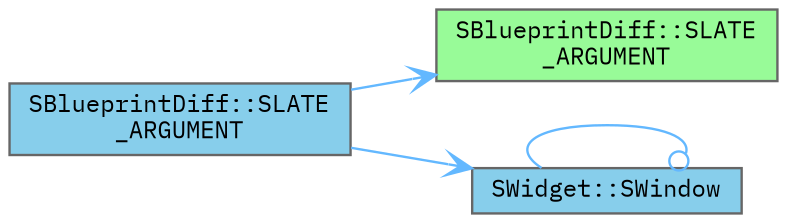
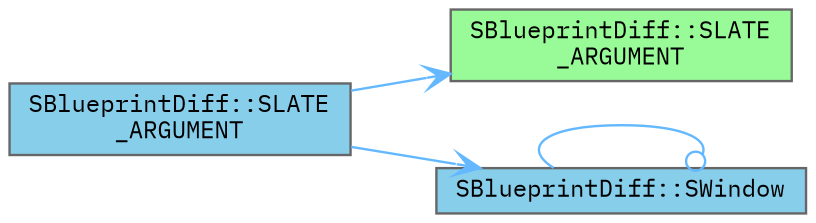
(607, 191) -> (621, 191)
